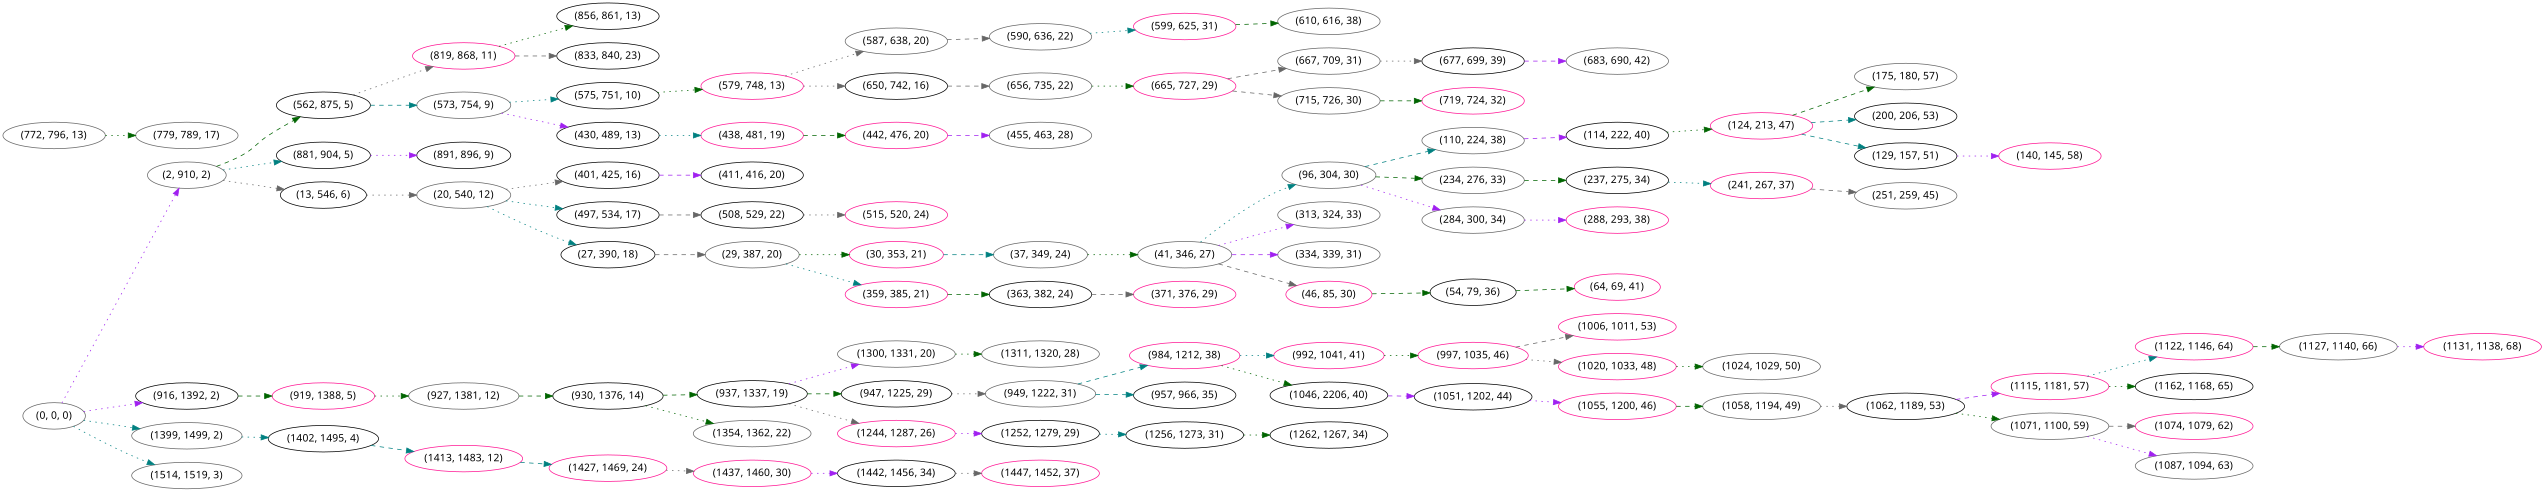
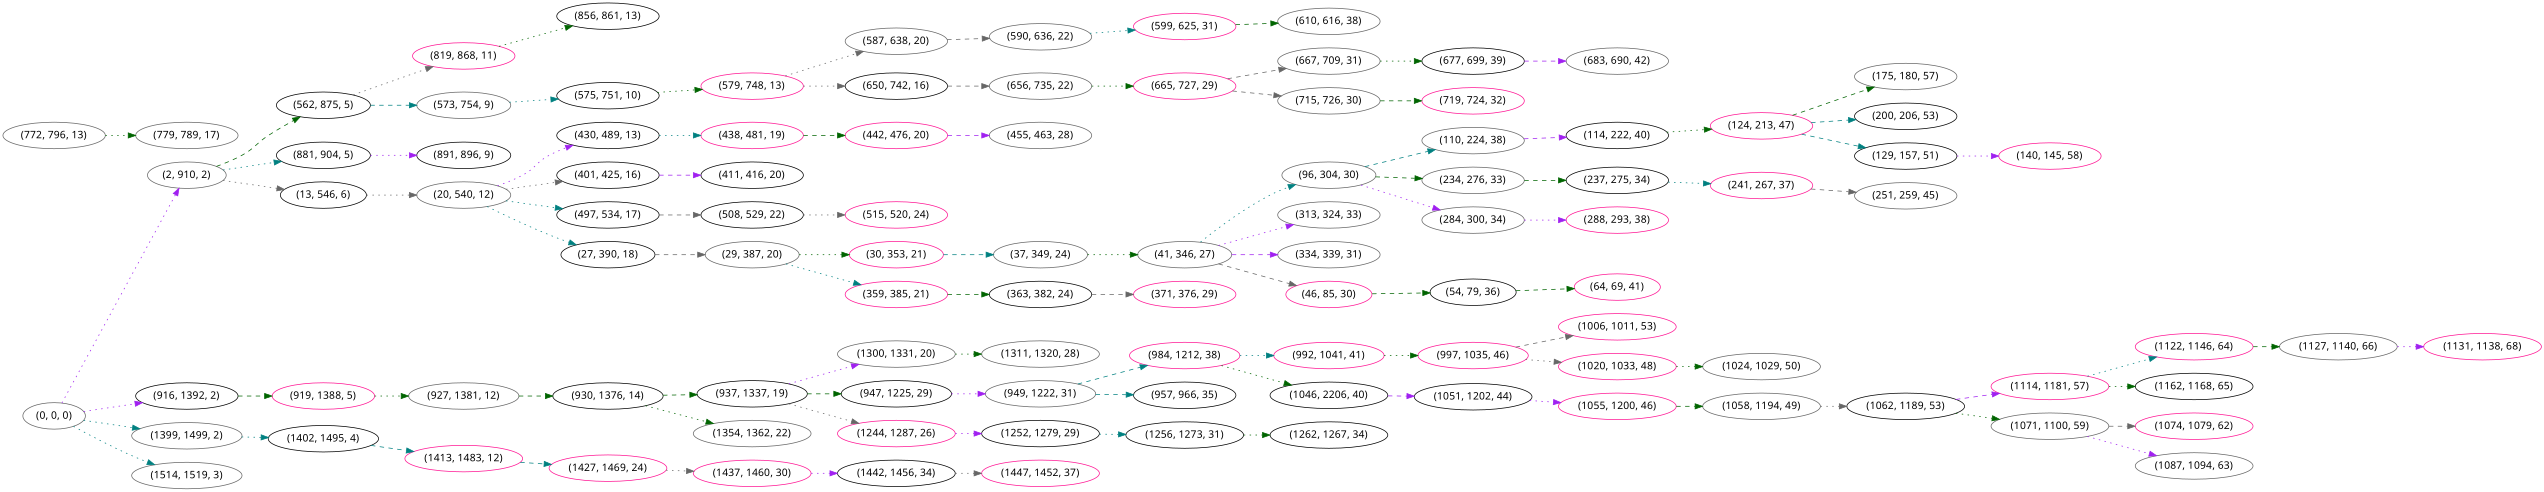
(608, 56) -> none
(1397, 61) -> (1397, 61)
(531, 119) -> (533, 168)
(2050, 386) -> (2050, 386)
(965, 394) -> (965, 394)
